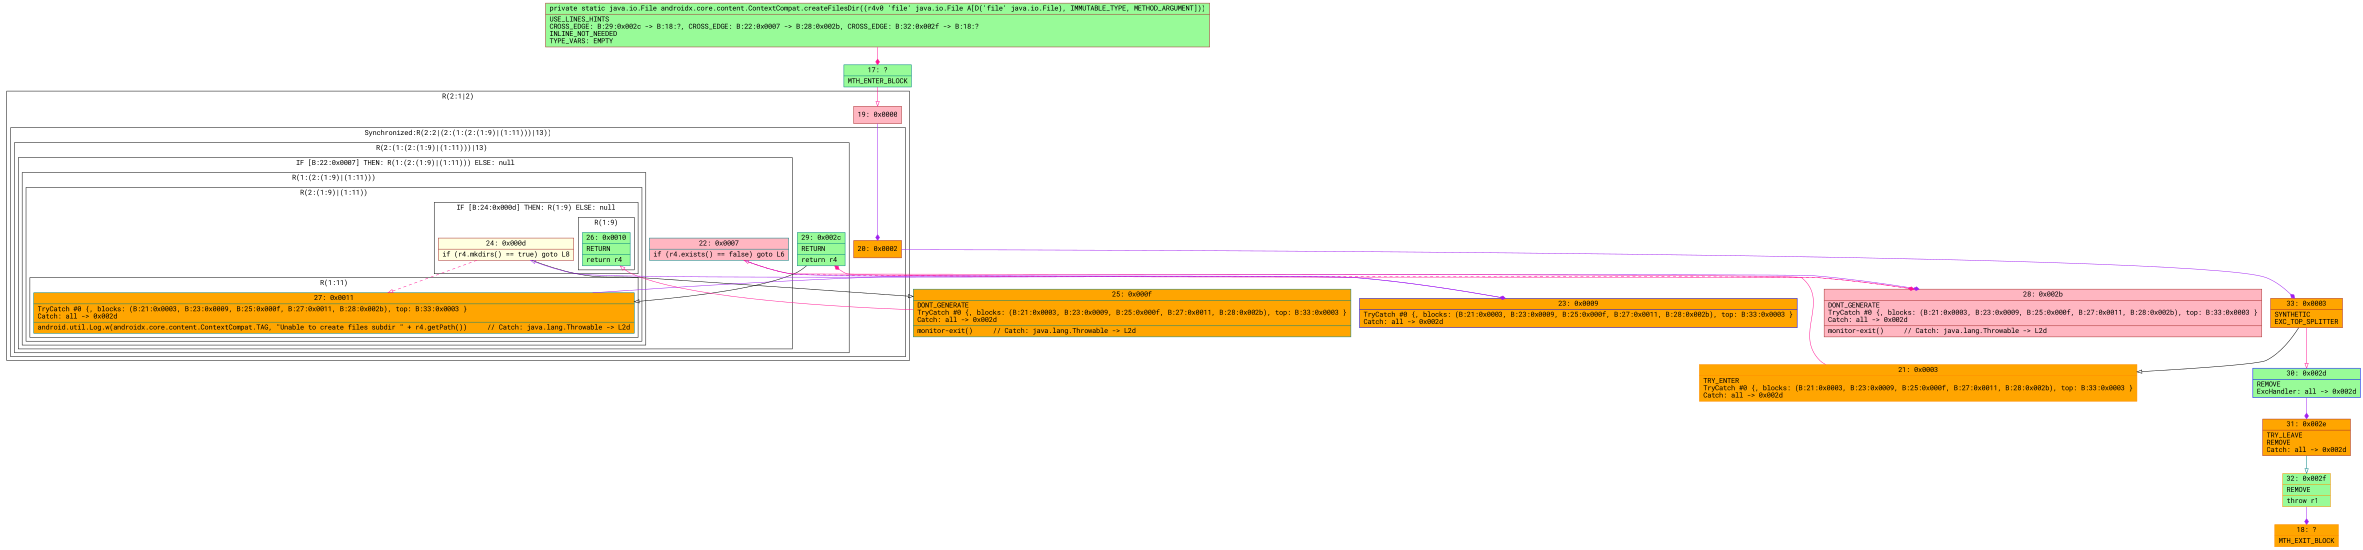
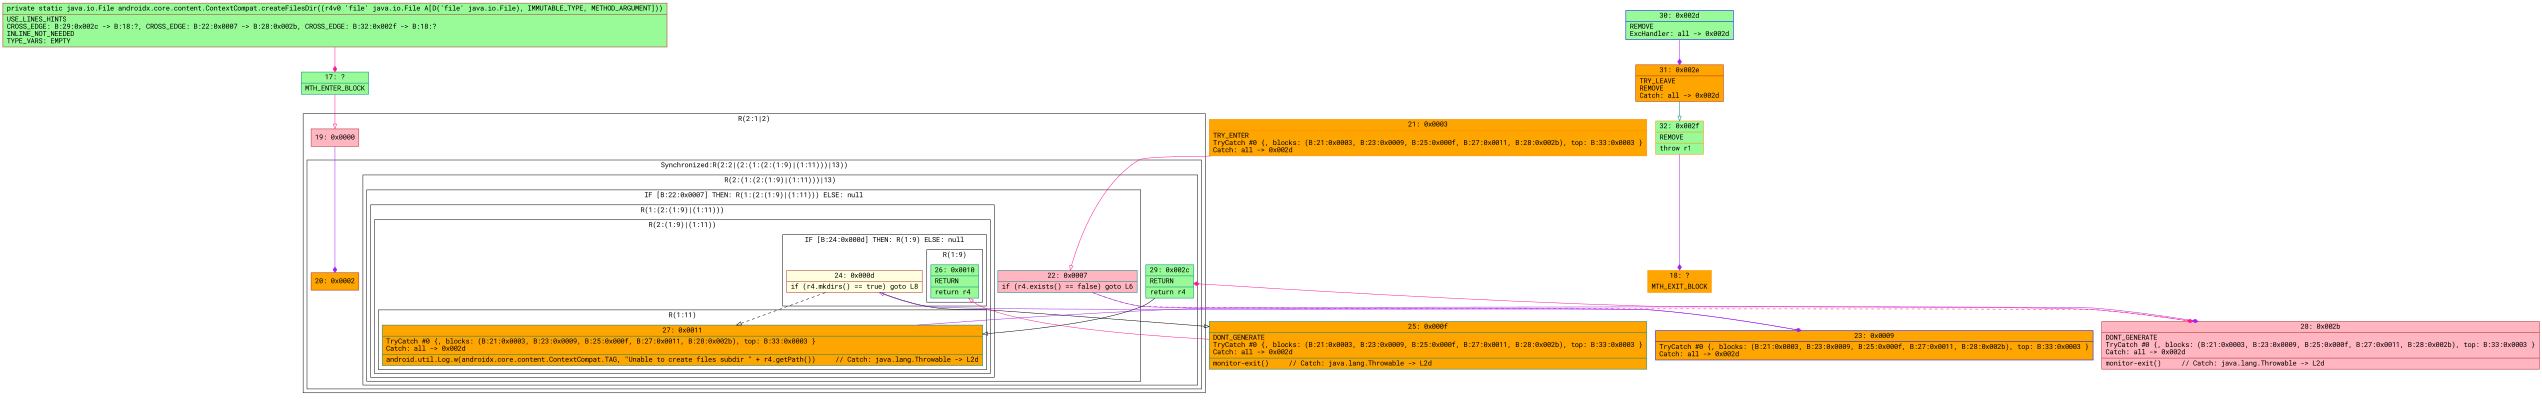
(450, 270) -> (798, 303)
(2307, 313) -> none
